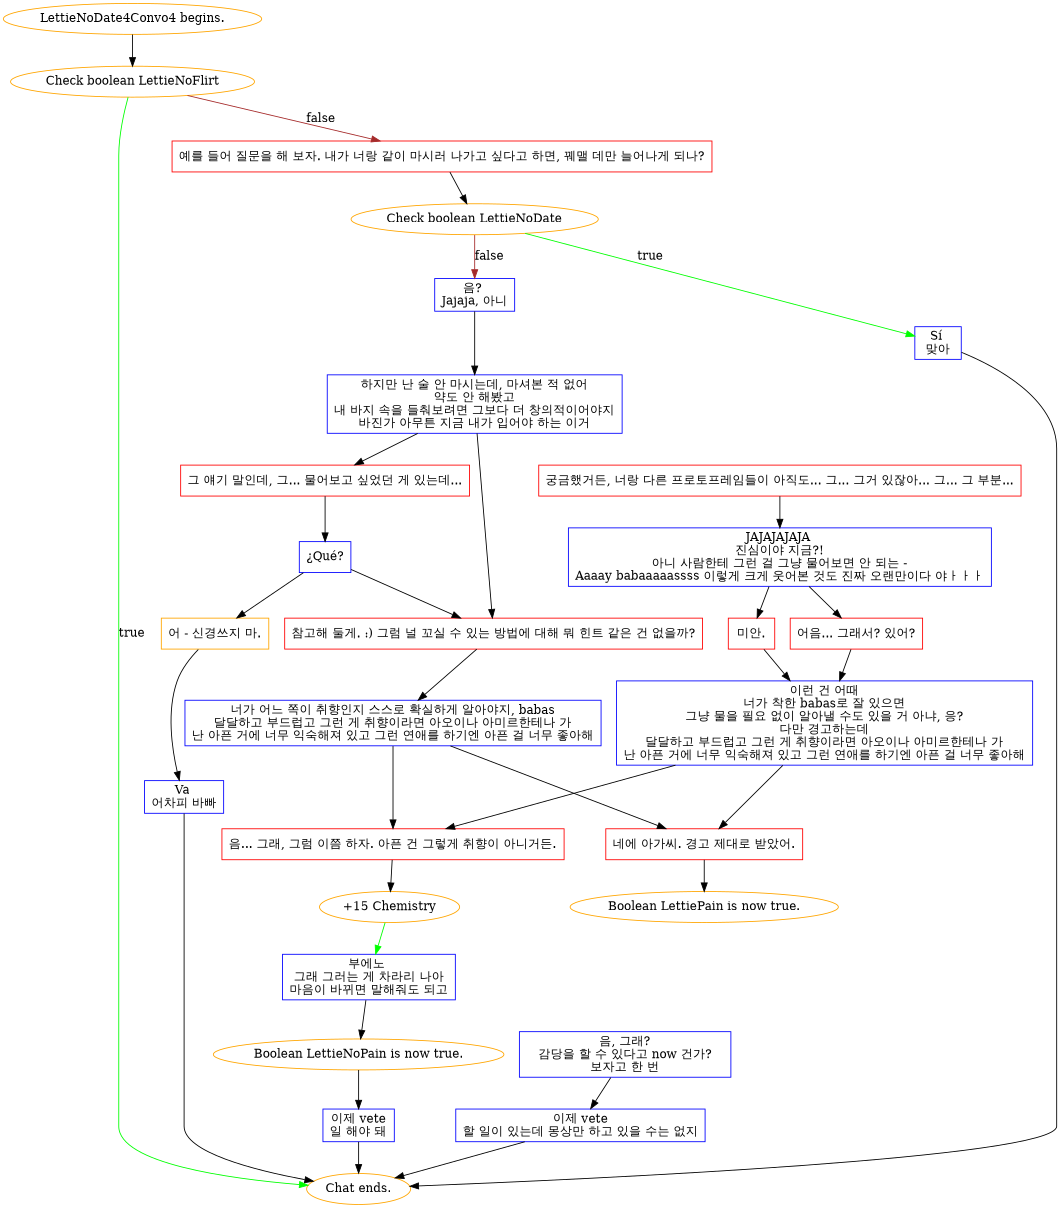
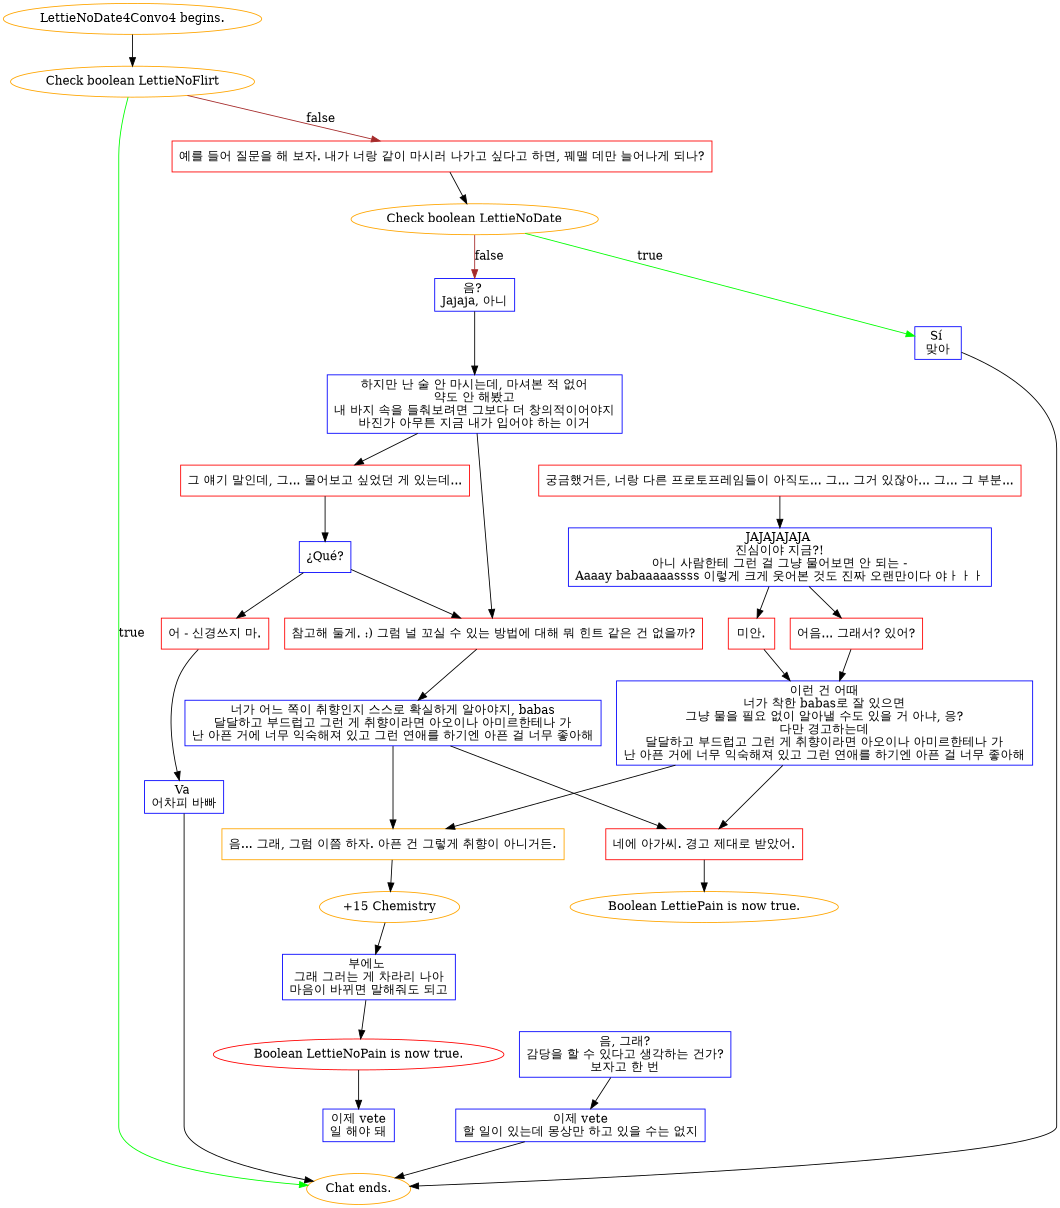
(215, 634) -> (215, 634)
(393, 844) -> (393, 844)
(382, 934) -> (382, 934)
(359, 1054) -> (359, 1054)
(625, 1054) -> (625, 1054)
(359, 1153) -> none
